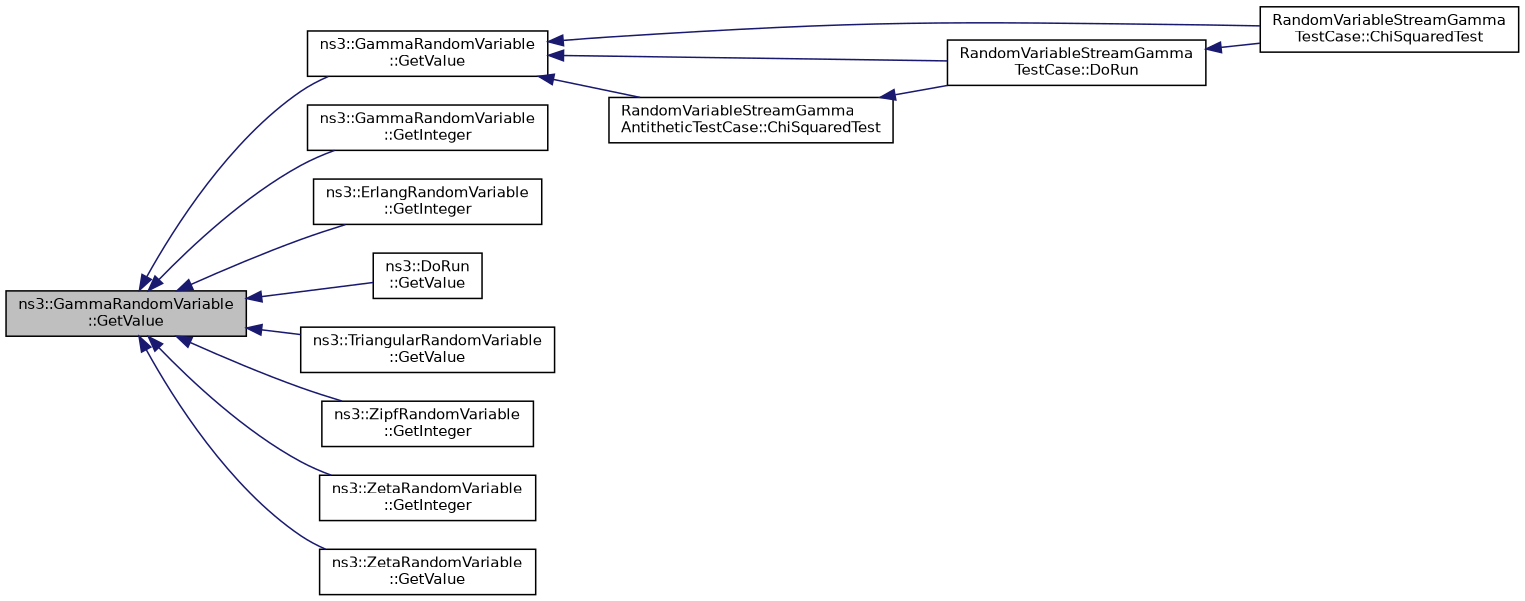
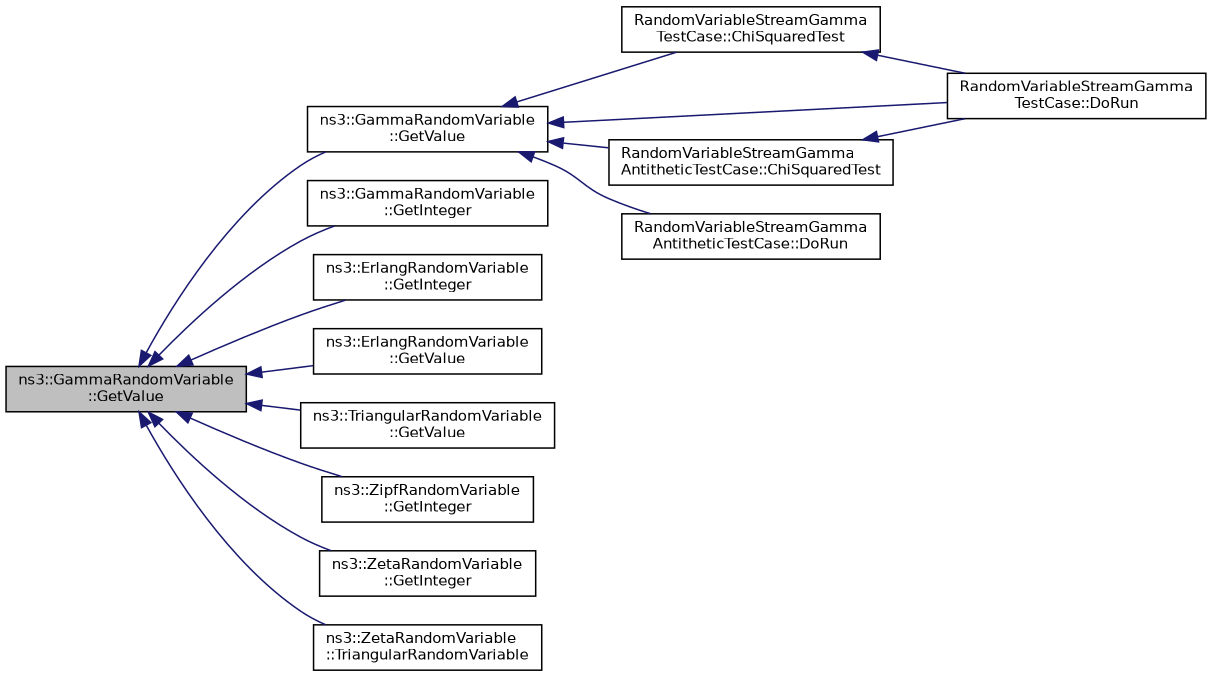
(1241, 45) -> (921, 64)
none -> (751, 236)
(428, 276) -> (428, 351)
(428, 572) -> (428, 648)
